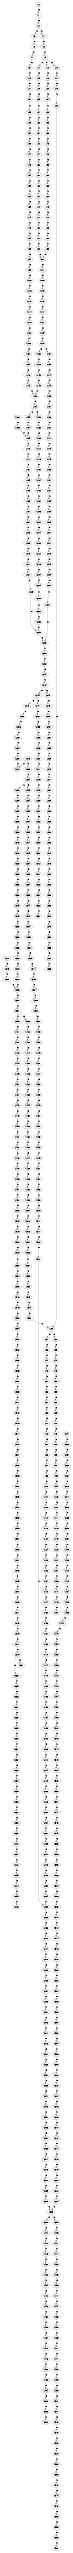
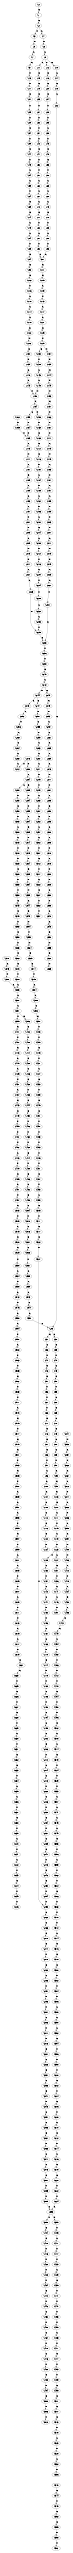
(46, 1554) -> (51, 1554)
(14, 1665) -> (19, 1670)
(56, 2479) -> none
